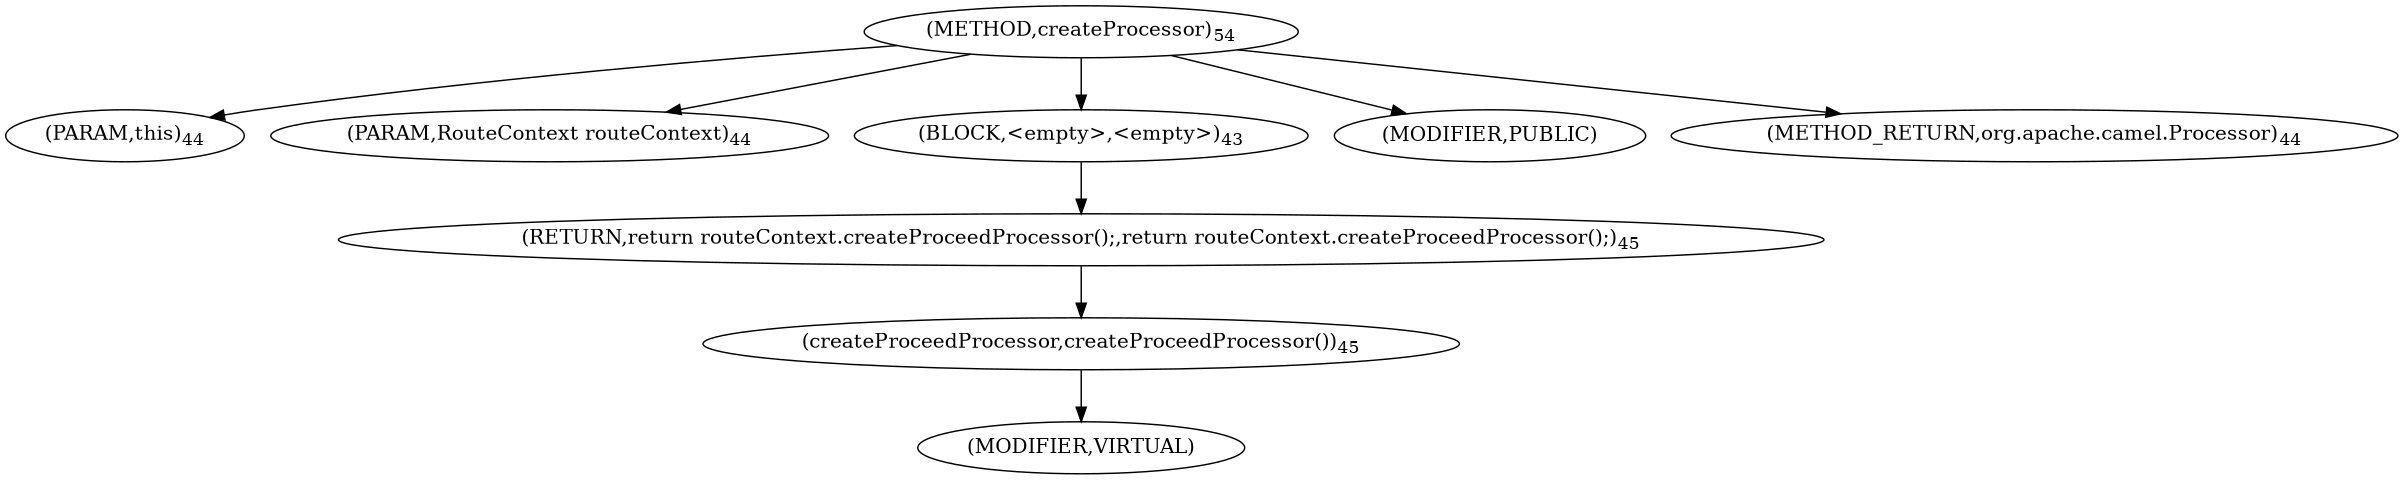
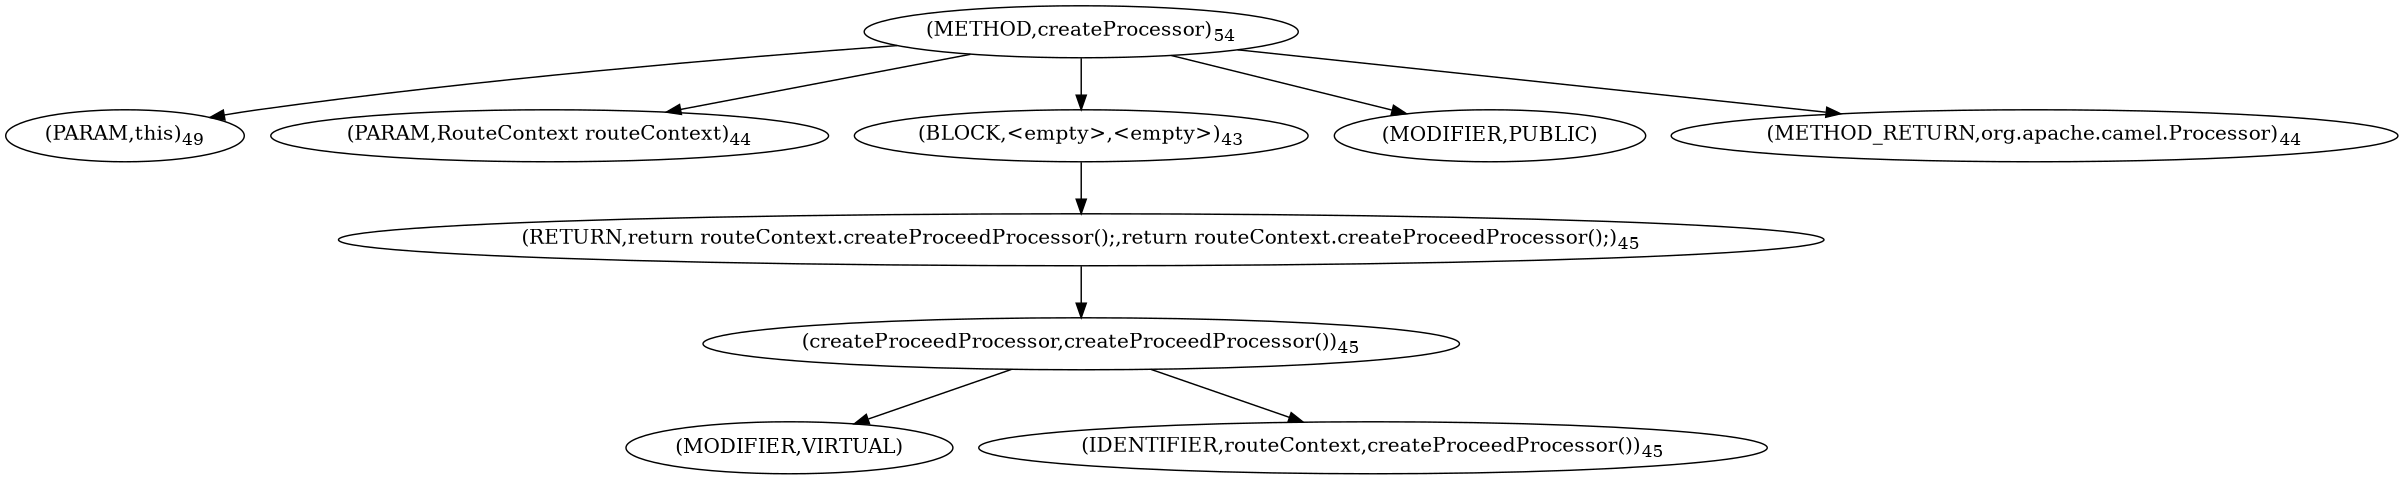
(194, 134) -> (194, 134)
none -> (1373, 448)
